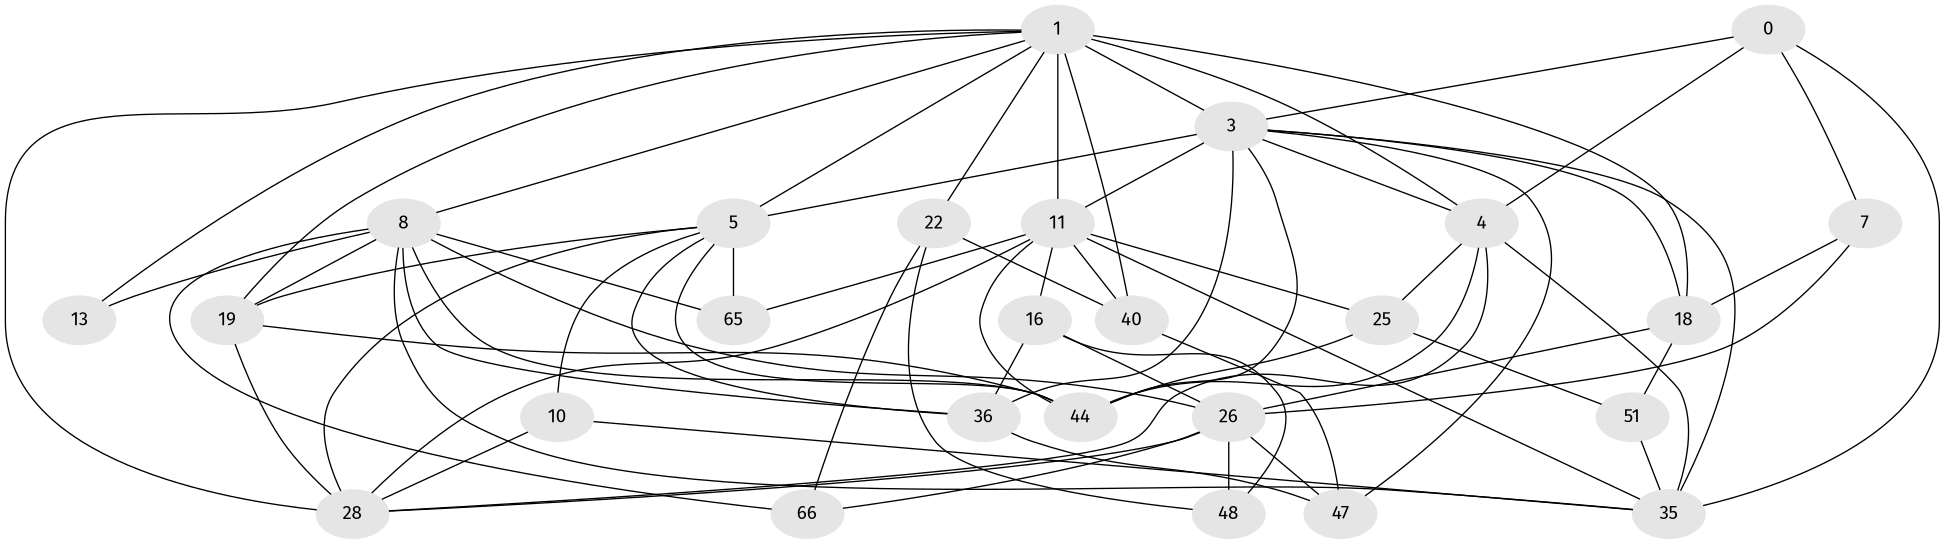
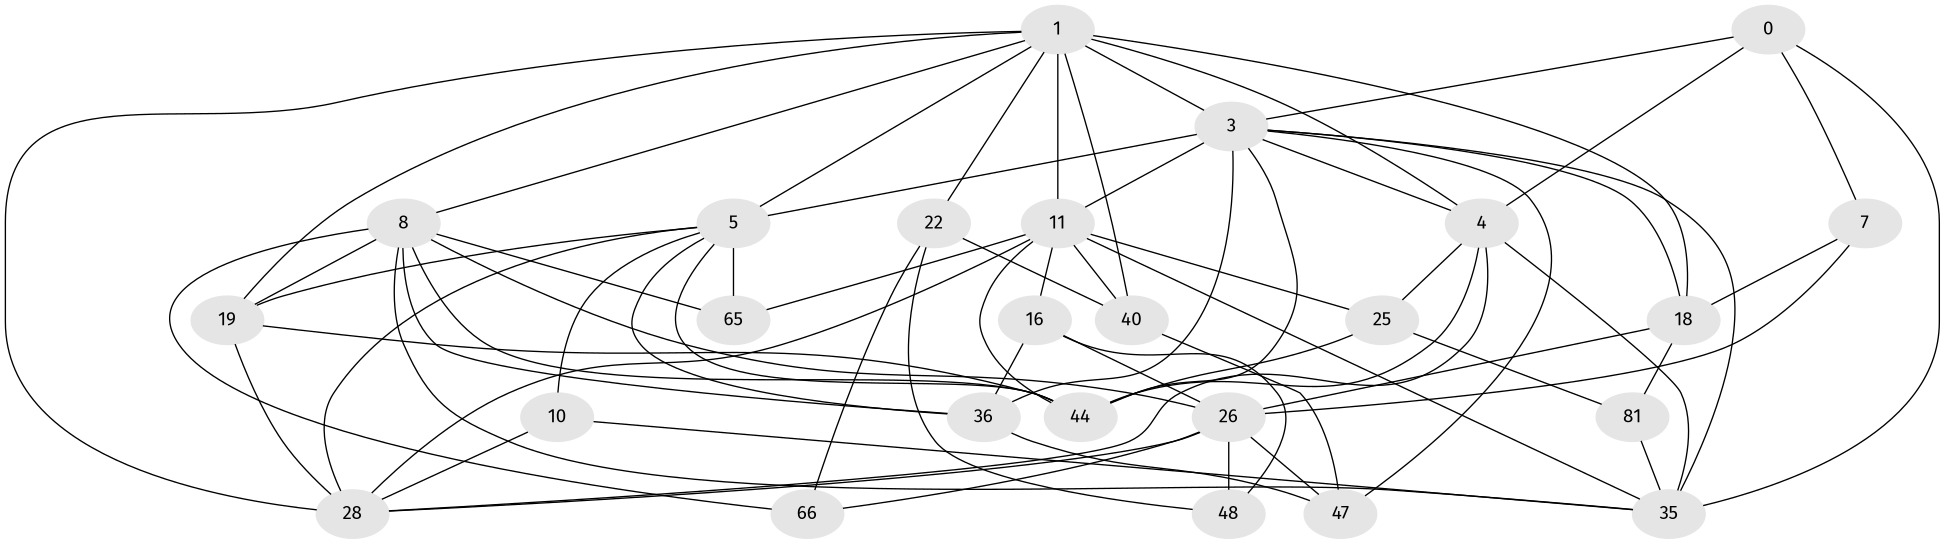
(79, 320) -> none
(1632, 417) -> (1632, 417)
